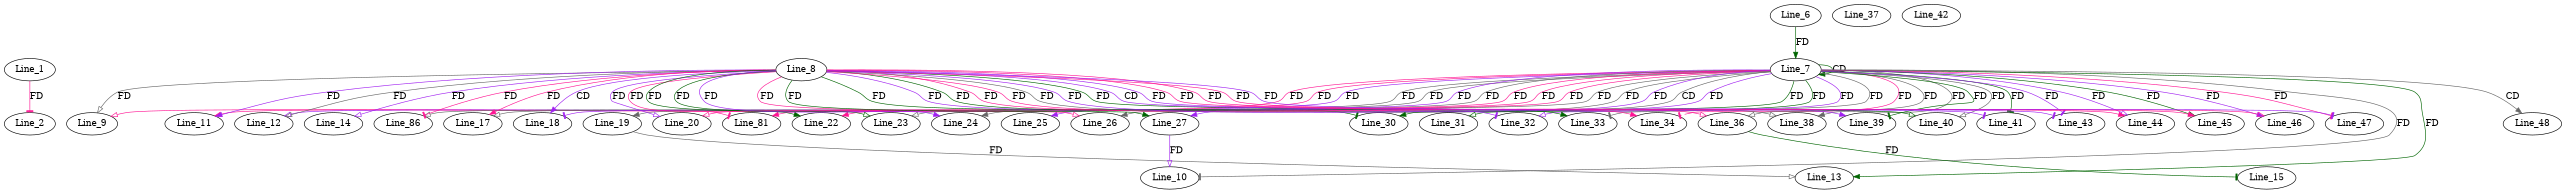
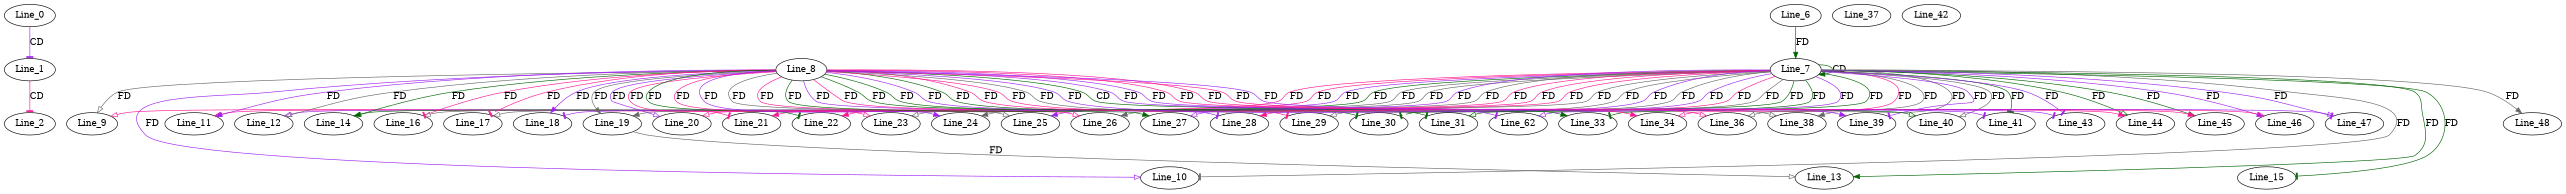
none -> (30, 16)
none -> (675, 77)
(2090, 79) -> (2090, 79)
(525, 83) -> (525, 83)
(584, 84) -> (584, 84)
(2019, 84) -> (2019, 84)
(1954, 86) -> (1954, 86)
none -> (1382, 90)
(1241, 91) -> (1241, 91)
(37, 97) -> (37, 97)
(583, 97) -> (583, 97)
(1103, 97) -> (1103, 97)
(1131, 97) -> (1131, 97)
(1689, 97) -> (1689, 97)
(2513, 97) -> (2513, 97)
(652, 103) -> (652, 103)
(1890, 103) -> (1890, 103)
(683, 104) -> (683, 104)
(1843, 105) -> (1843, 105)
none -> (760, 106)
none -> (1122, 110)
(1606, 110) -> (1606, 110)
(1488, 111) -> (1488, 111)
(403, 124) -> (403, 124)
(752, 124) -> (752, 124)
none -> (1239, 124)
none -> (1309, 124)
(1518, 124) -> (1518, 124)
(1170, 148) -> (306, 158)
(1990, 165) -> (2430, 95)
